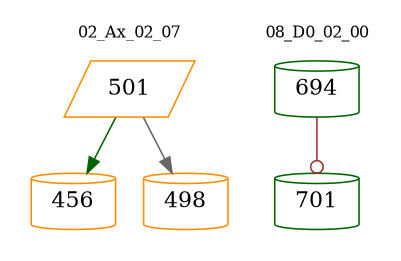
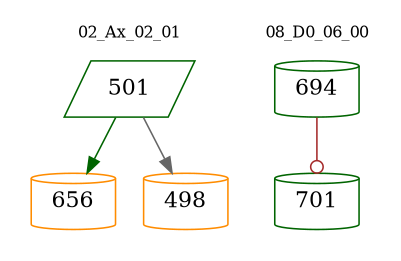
(130, 34) -> (130, 34)
(318, 34) -> (318, 34)
(130, 89) -> (130, 89)
(73, 201) -> (73, 201)
